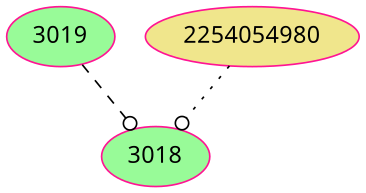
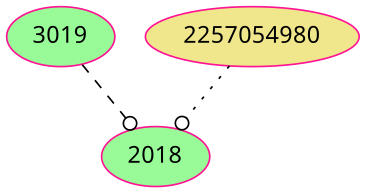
(252, 37) -> (252, 37)
(156, 157) -> (156, 157)
